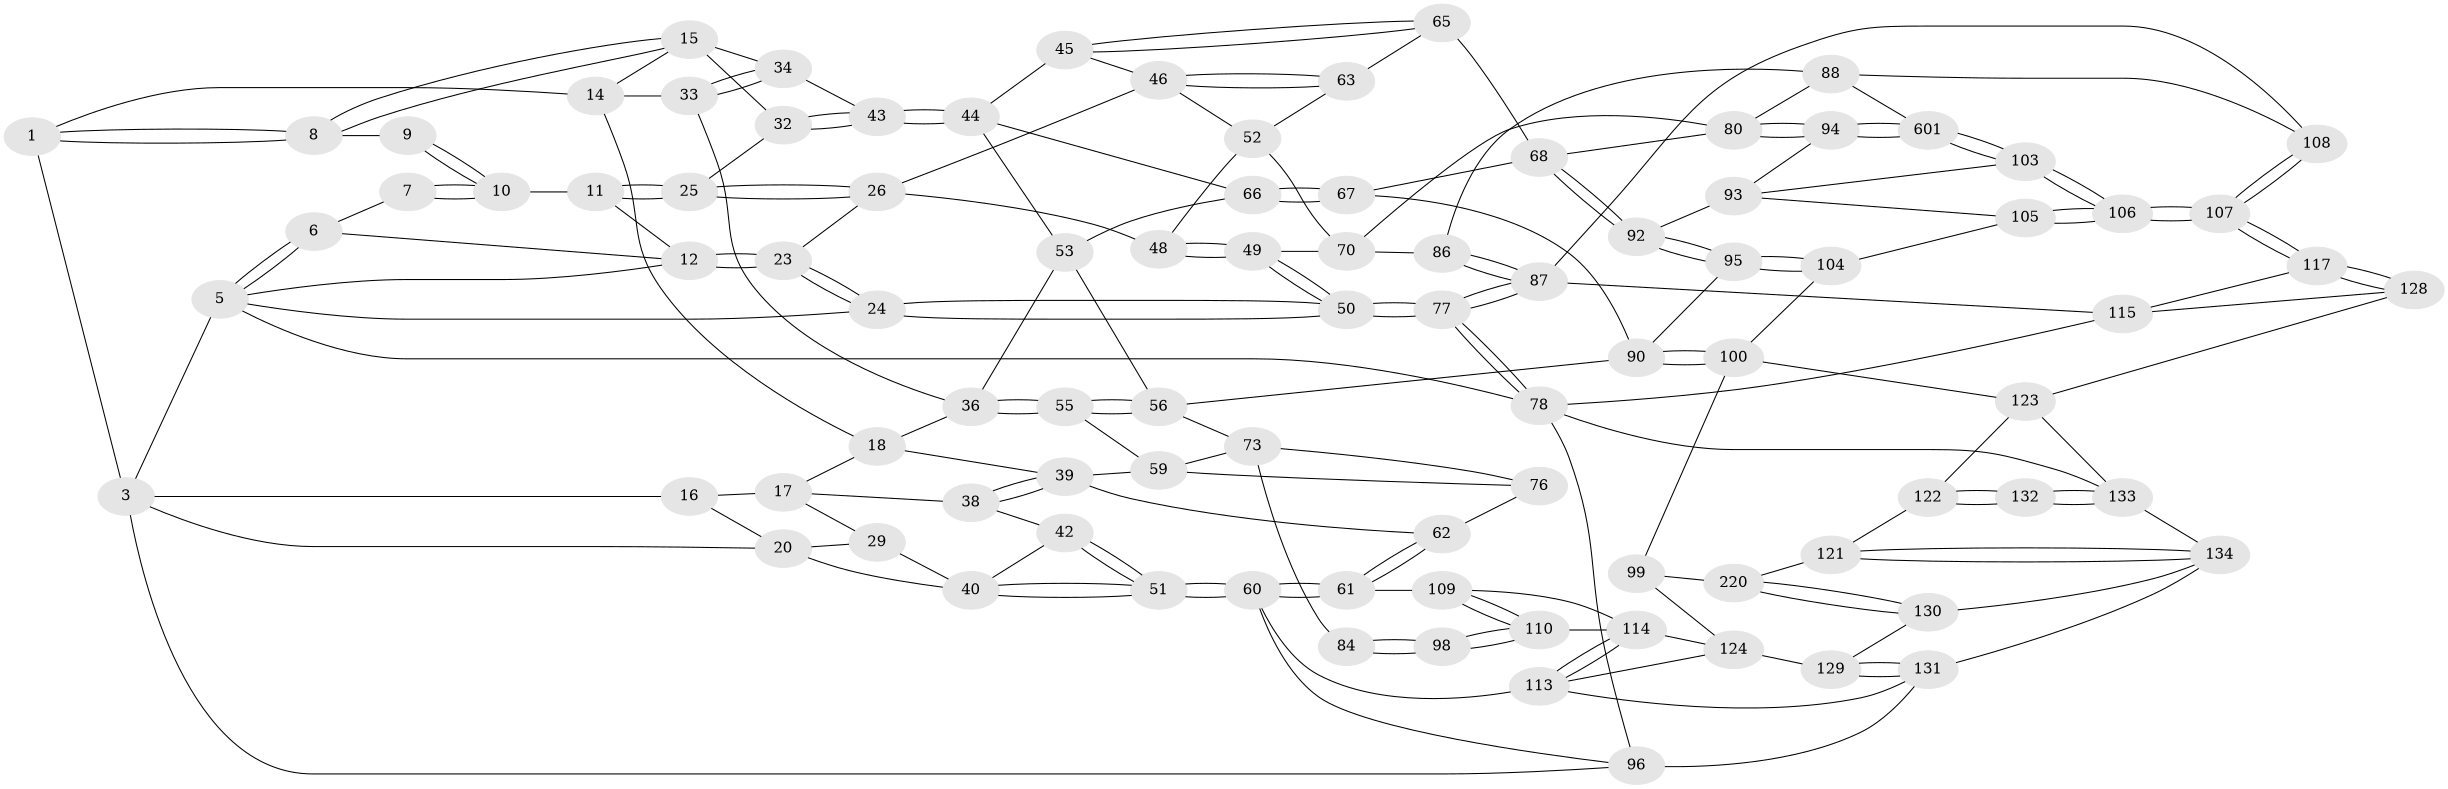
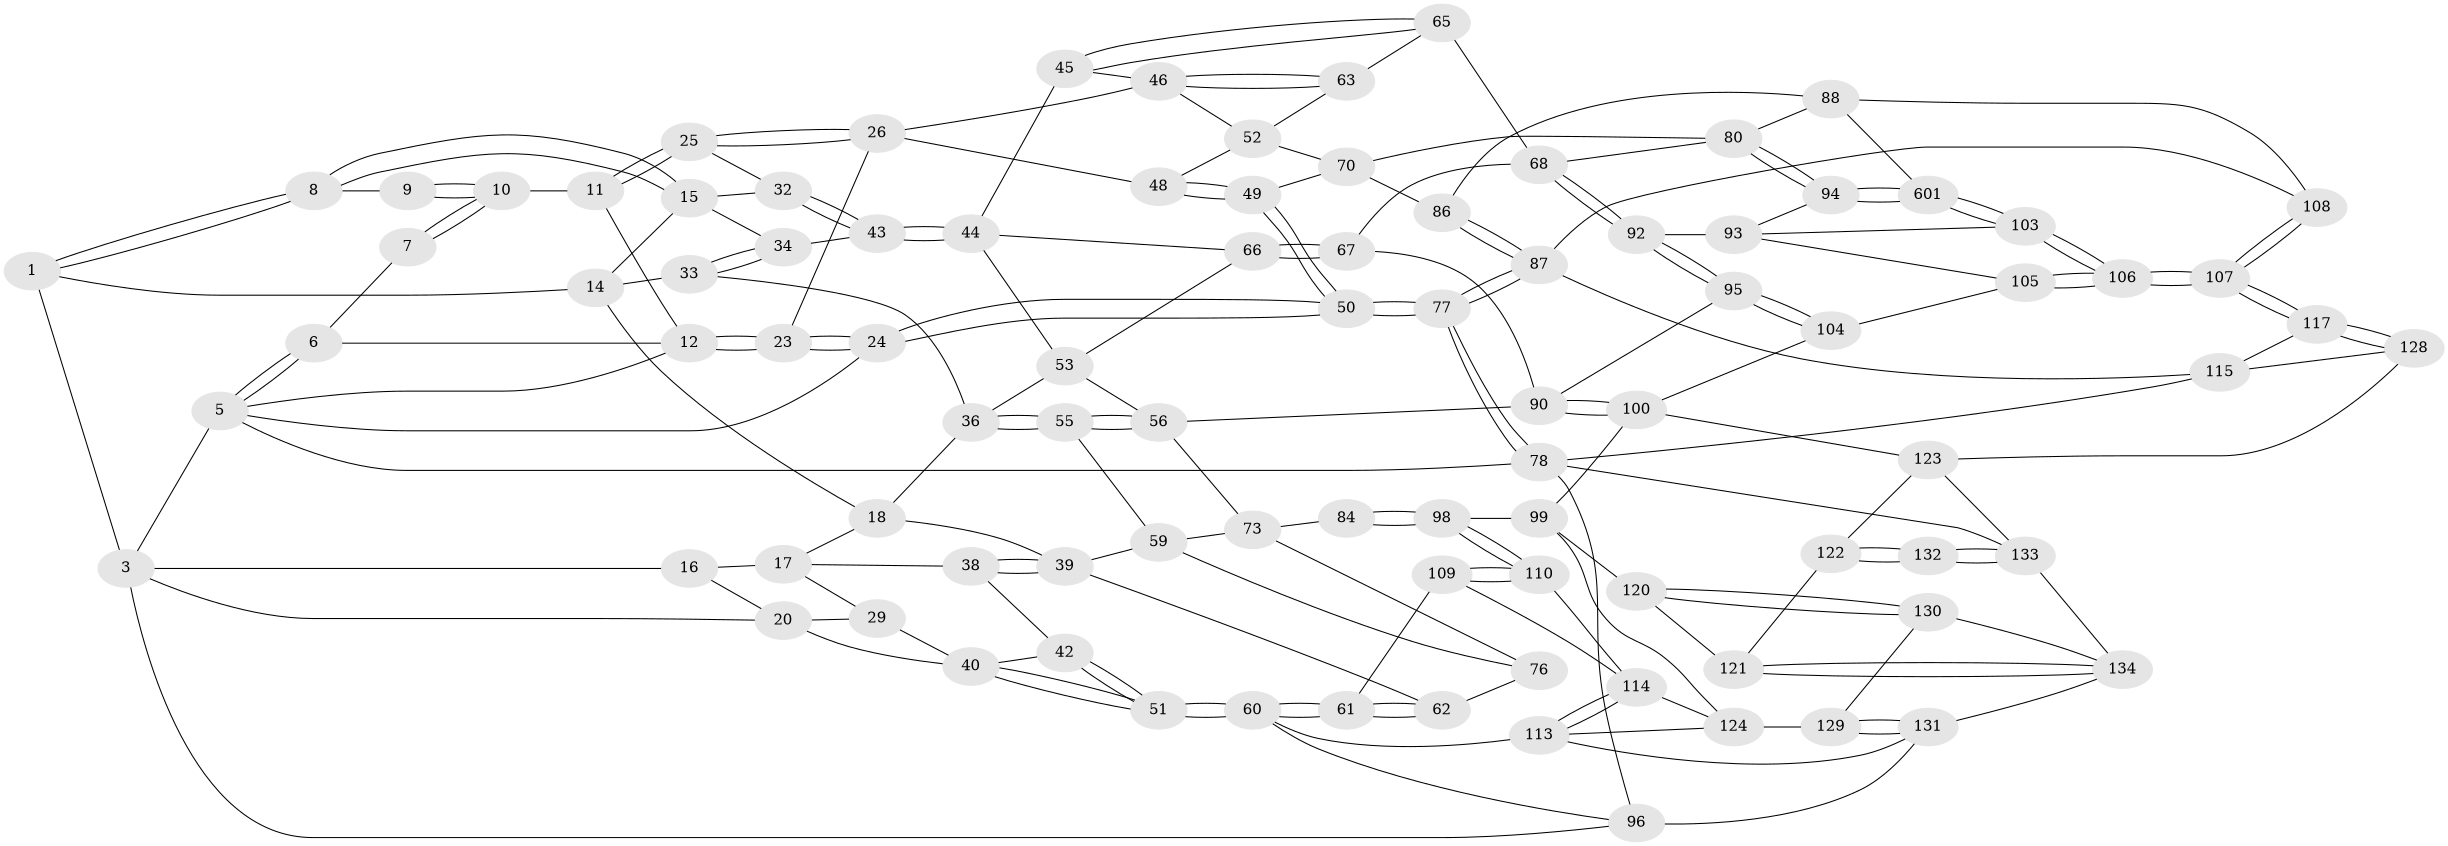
none -> (1491, 518)
(1734, 583) -> (1637, 591)
